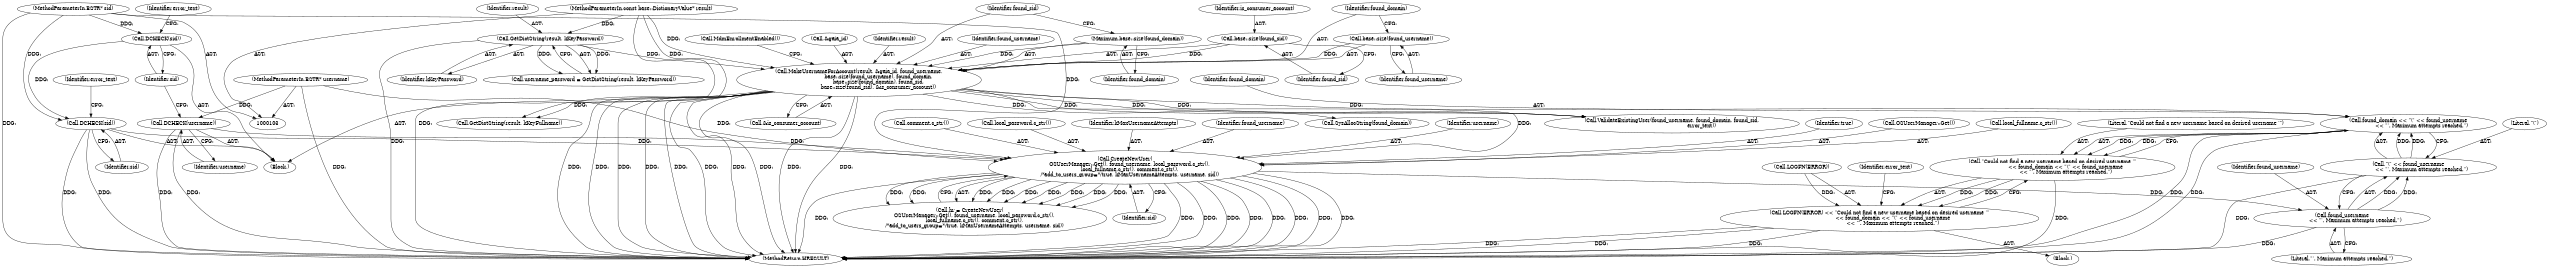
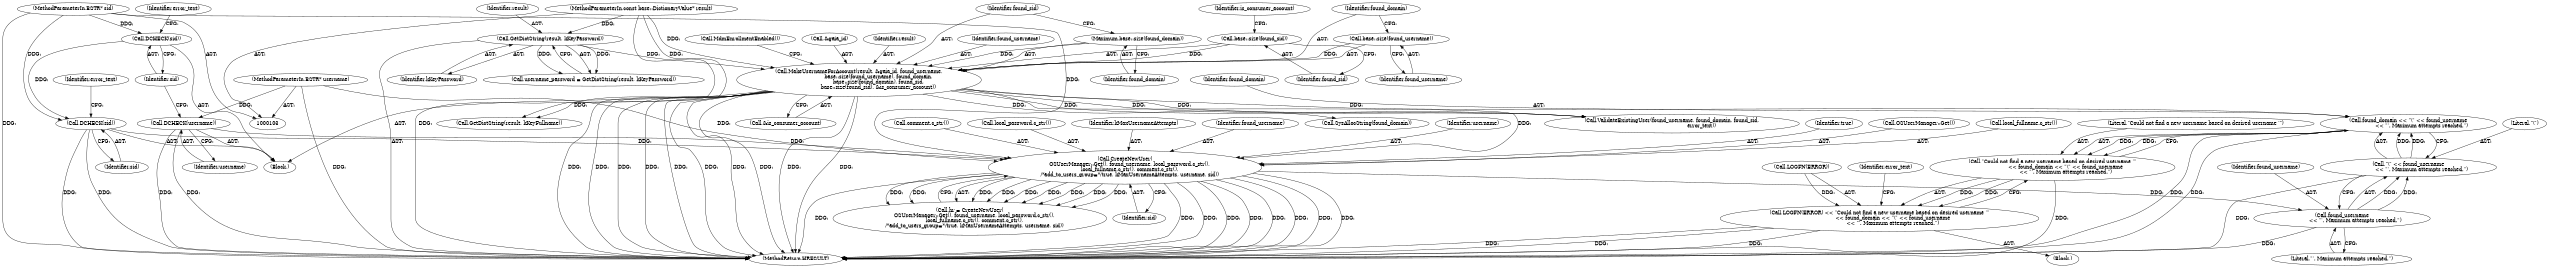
(1262, 24) -> (1262, 24)
(398, 142) -> (398, 142)
